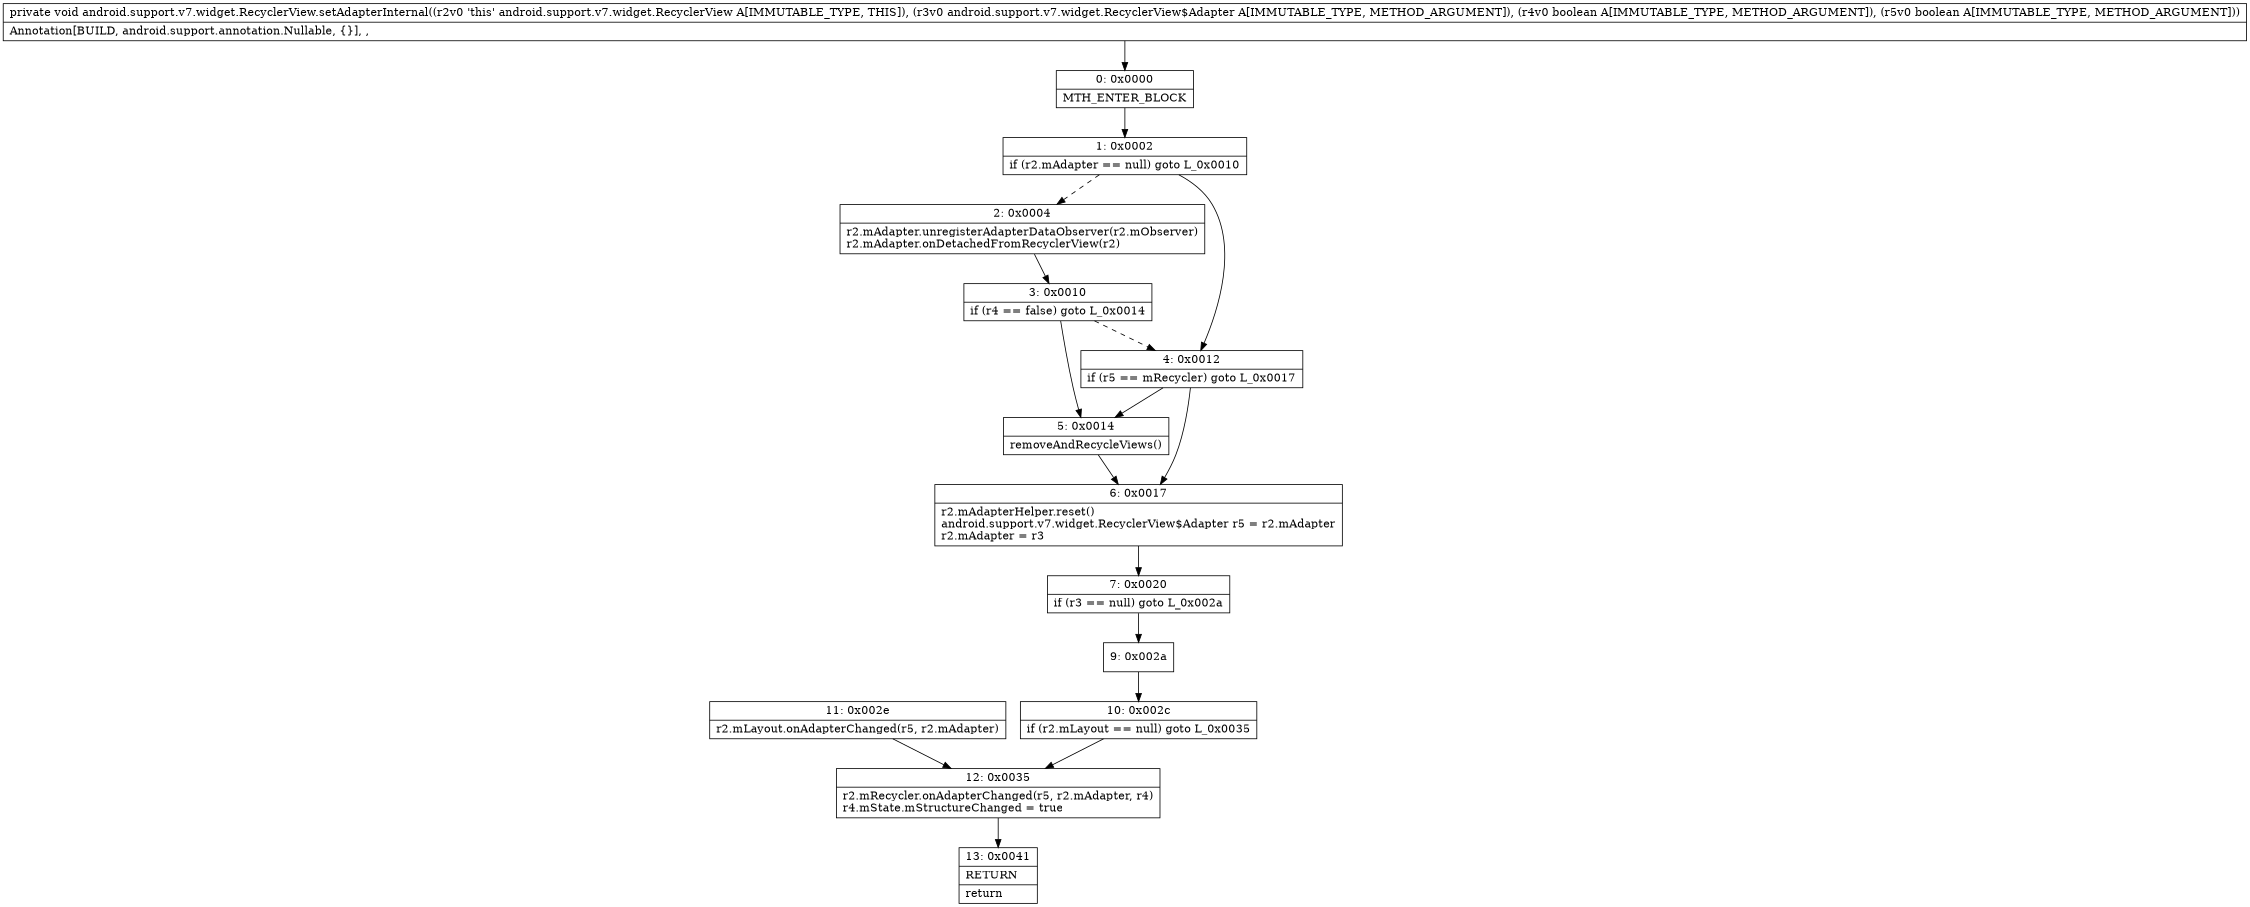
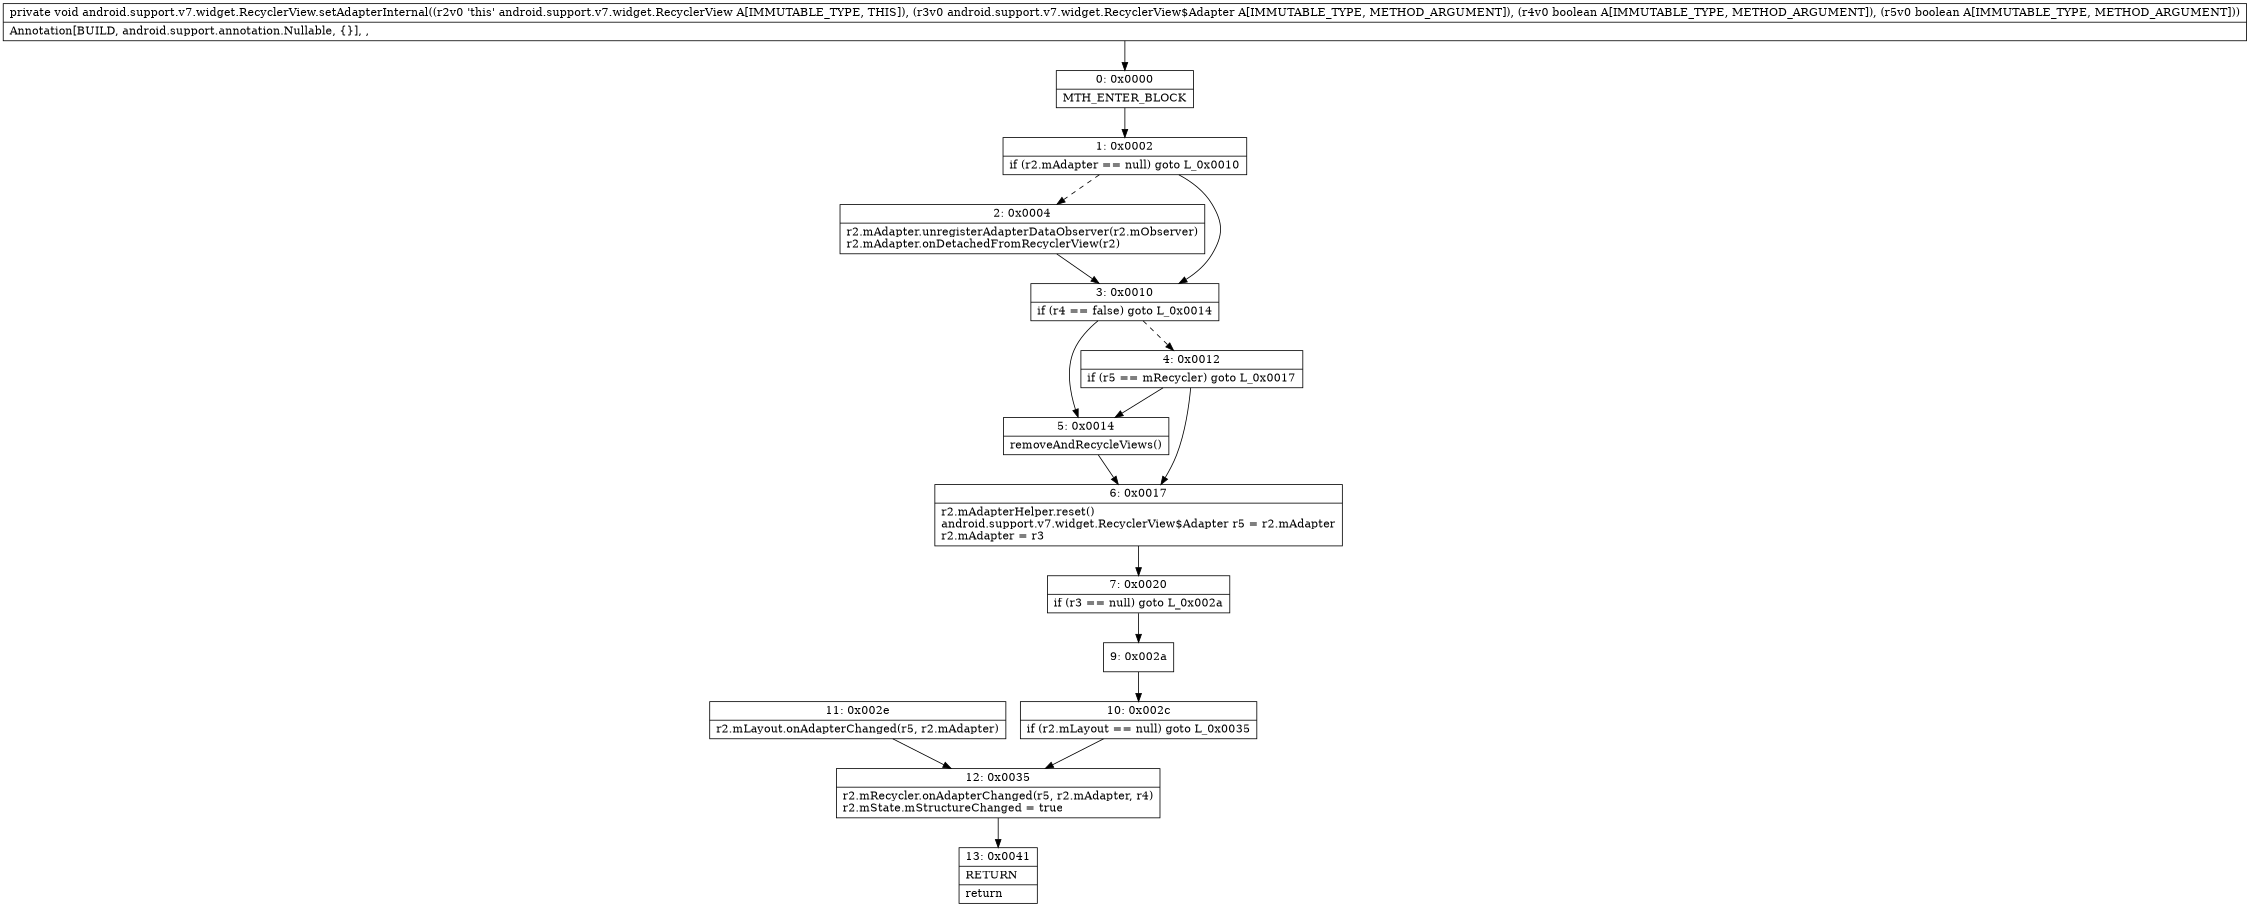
(1224, 252) -> (1220, 225)
(953, 808) -> (953, 808)
